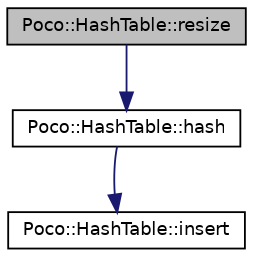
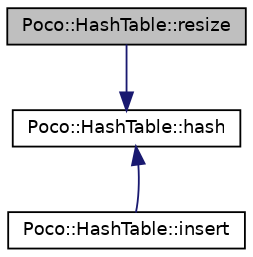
(114, 170) -> (139, 189)
